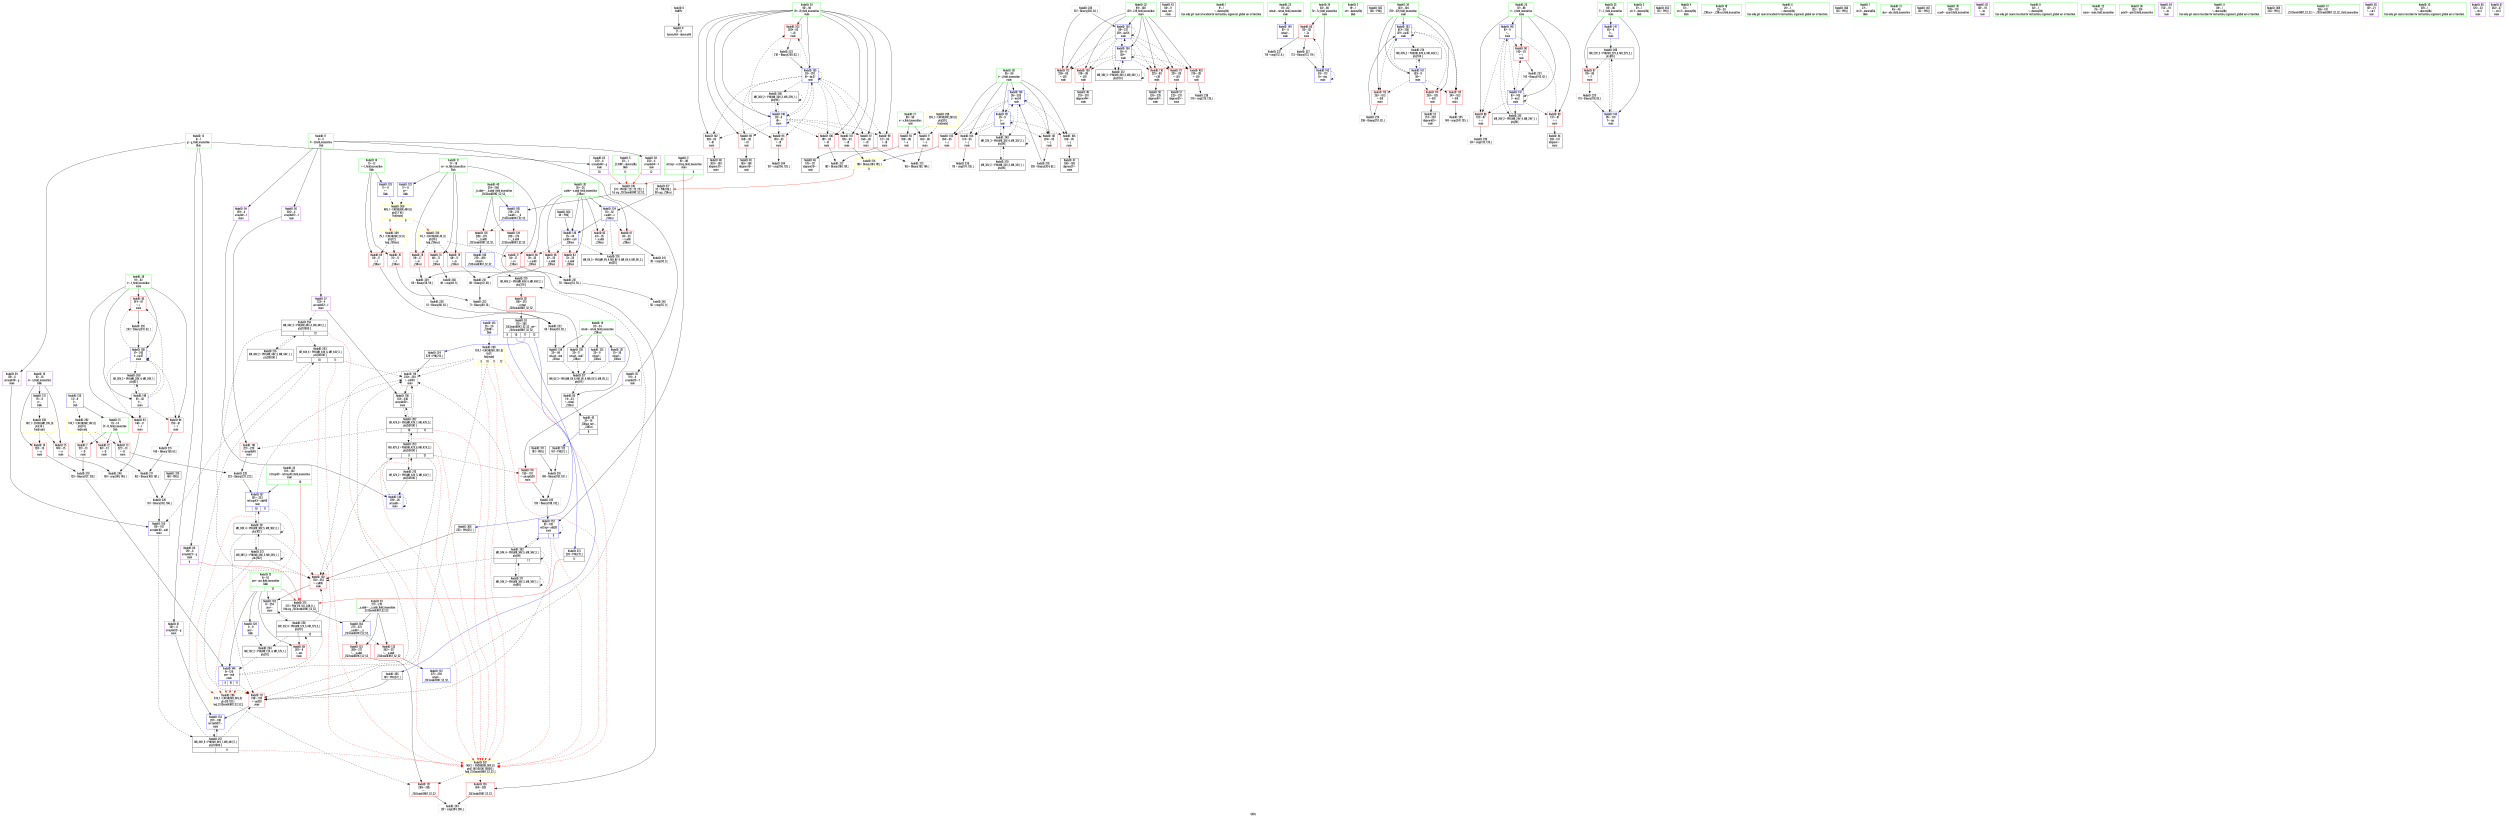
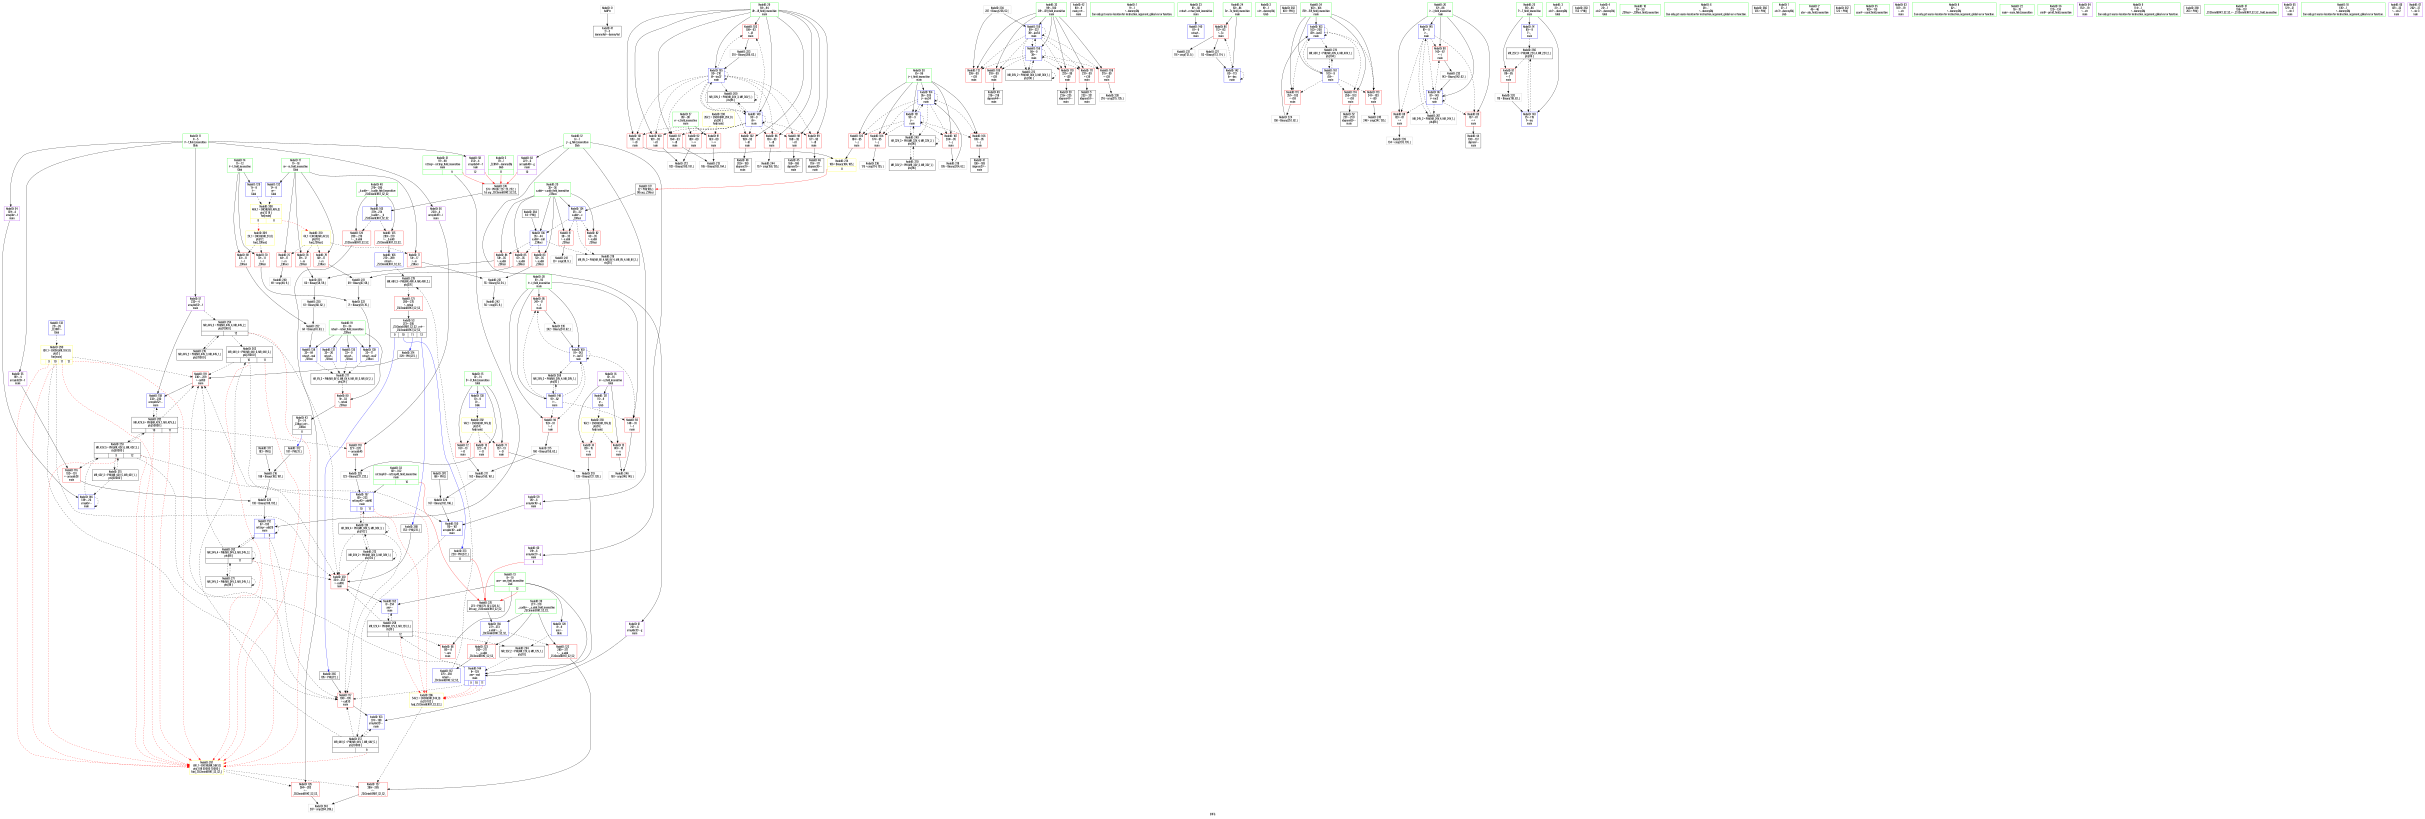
(1515, 119) -> (1434, 119)
(591, 225) -> (559, 225)
(92, 411) -> (478, 389)
